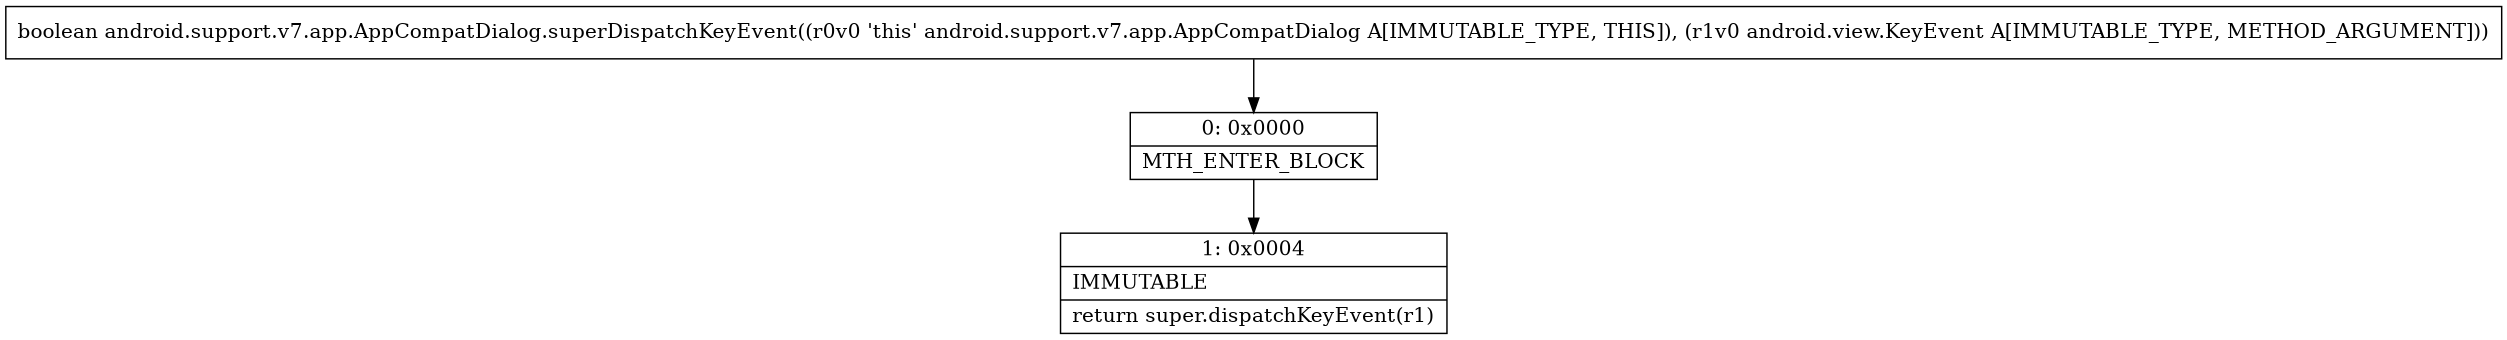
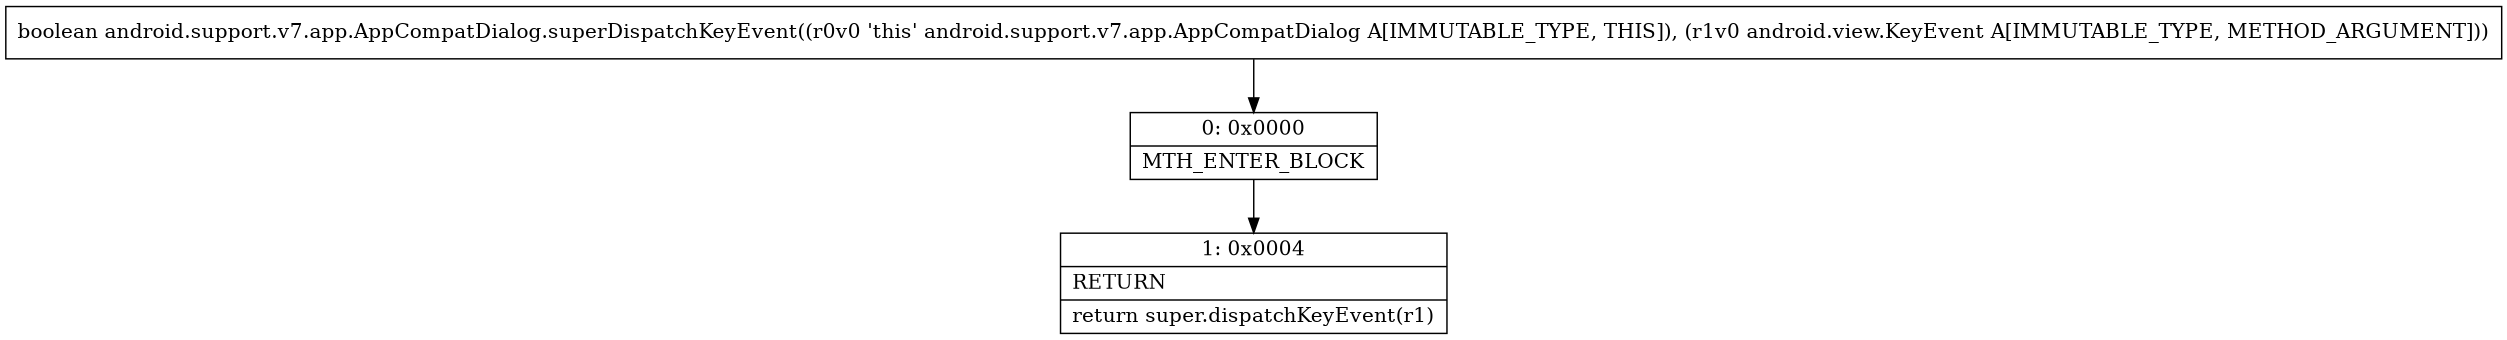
(1140, 283) -> (1119, 283)
